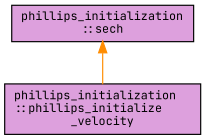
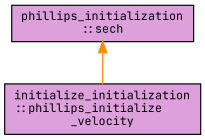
(103, 109) -> (103, 109)
